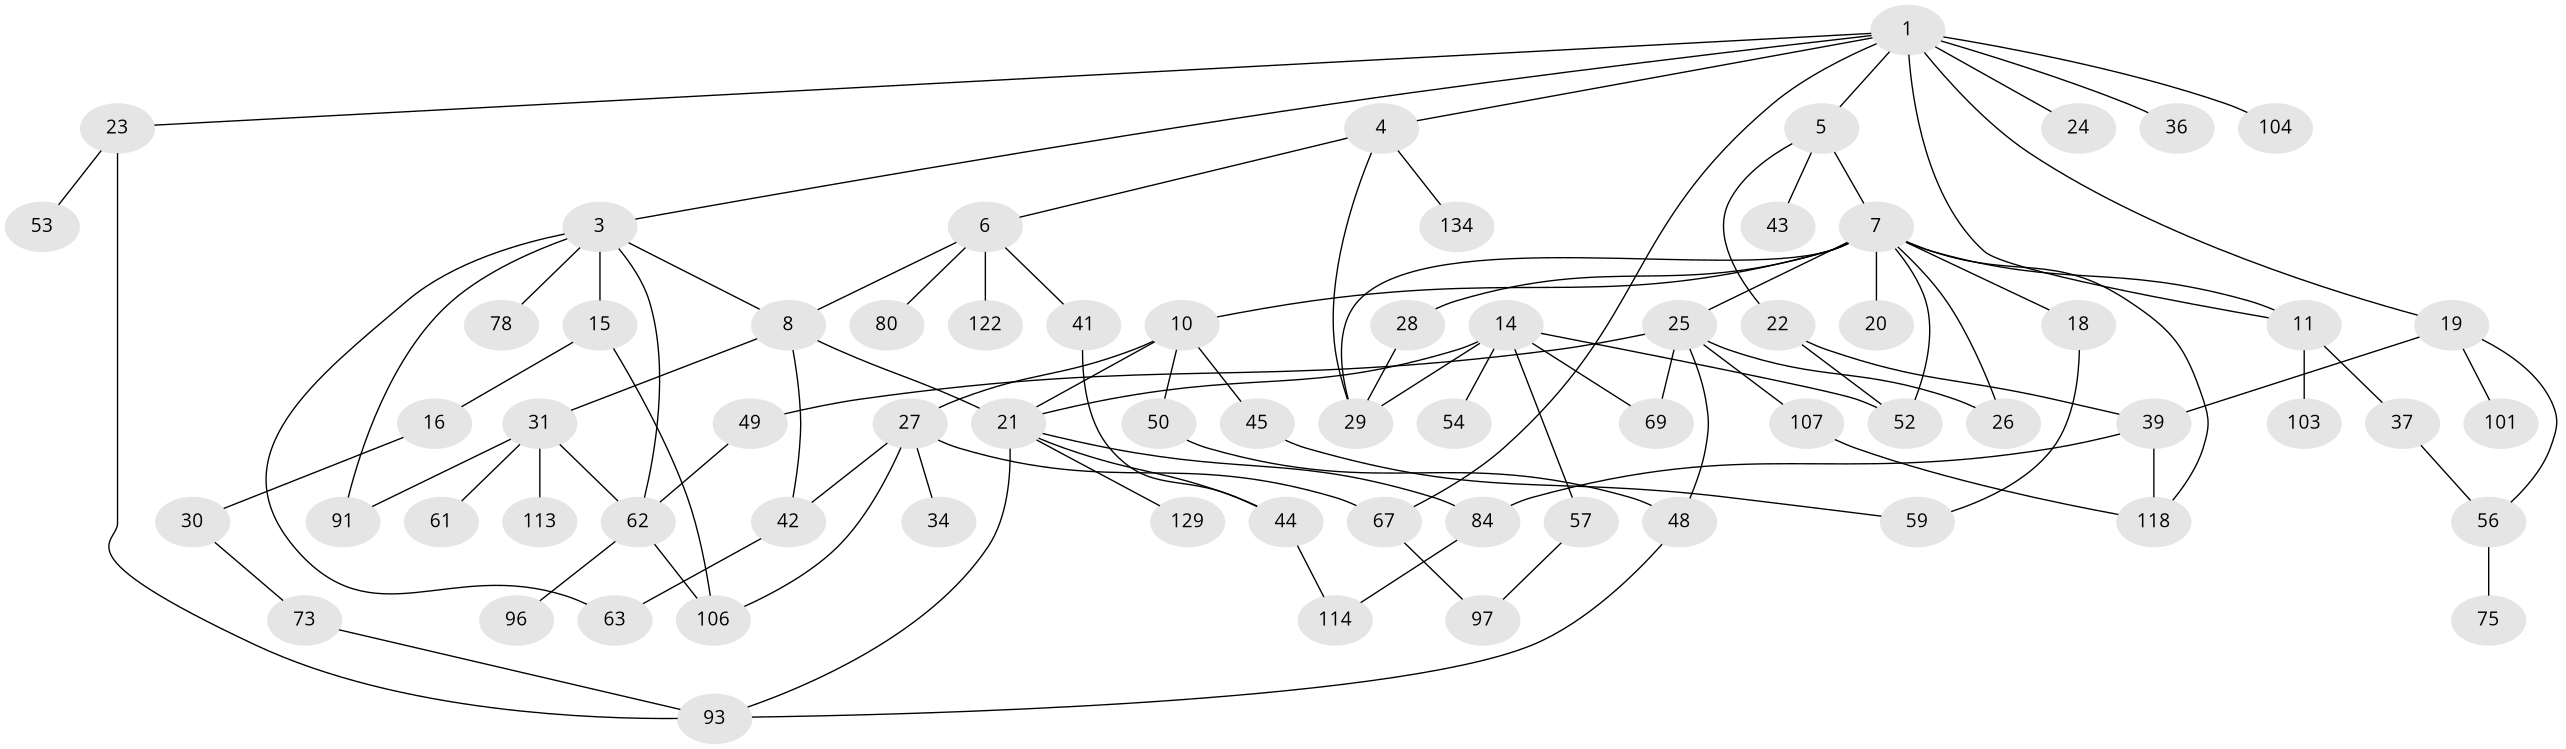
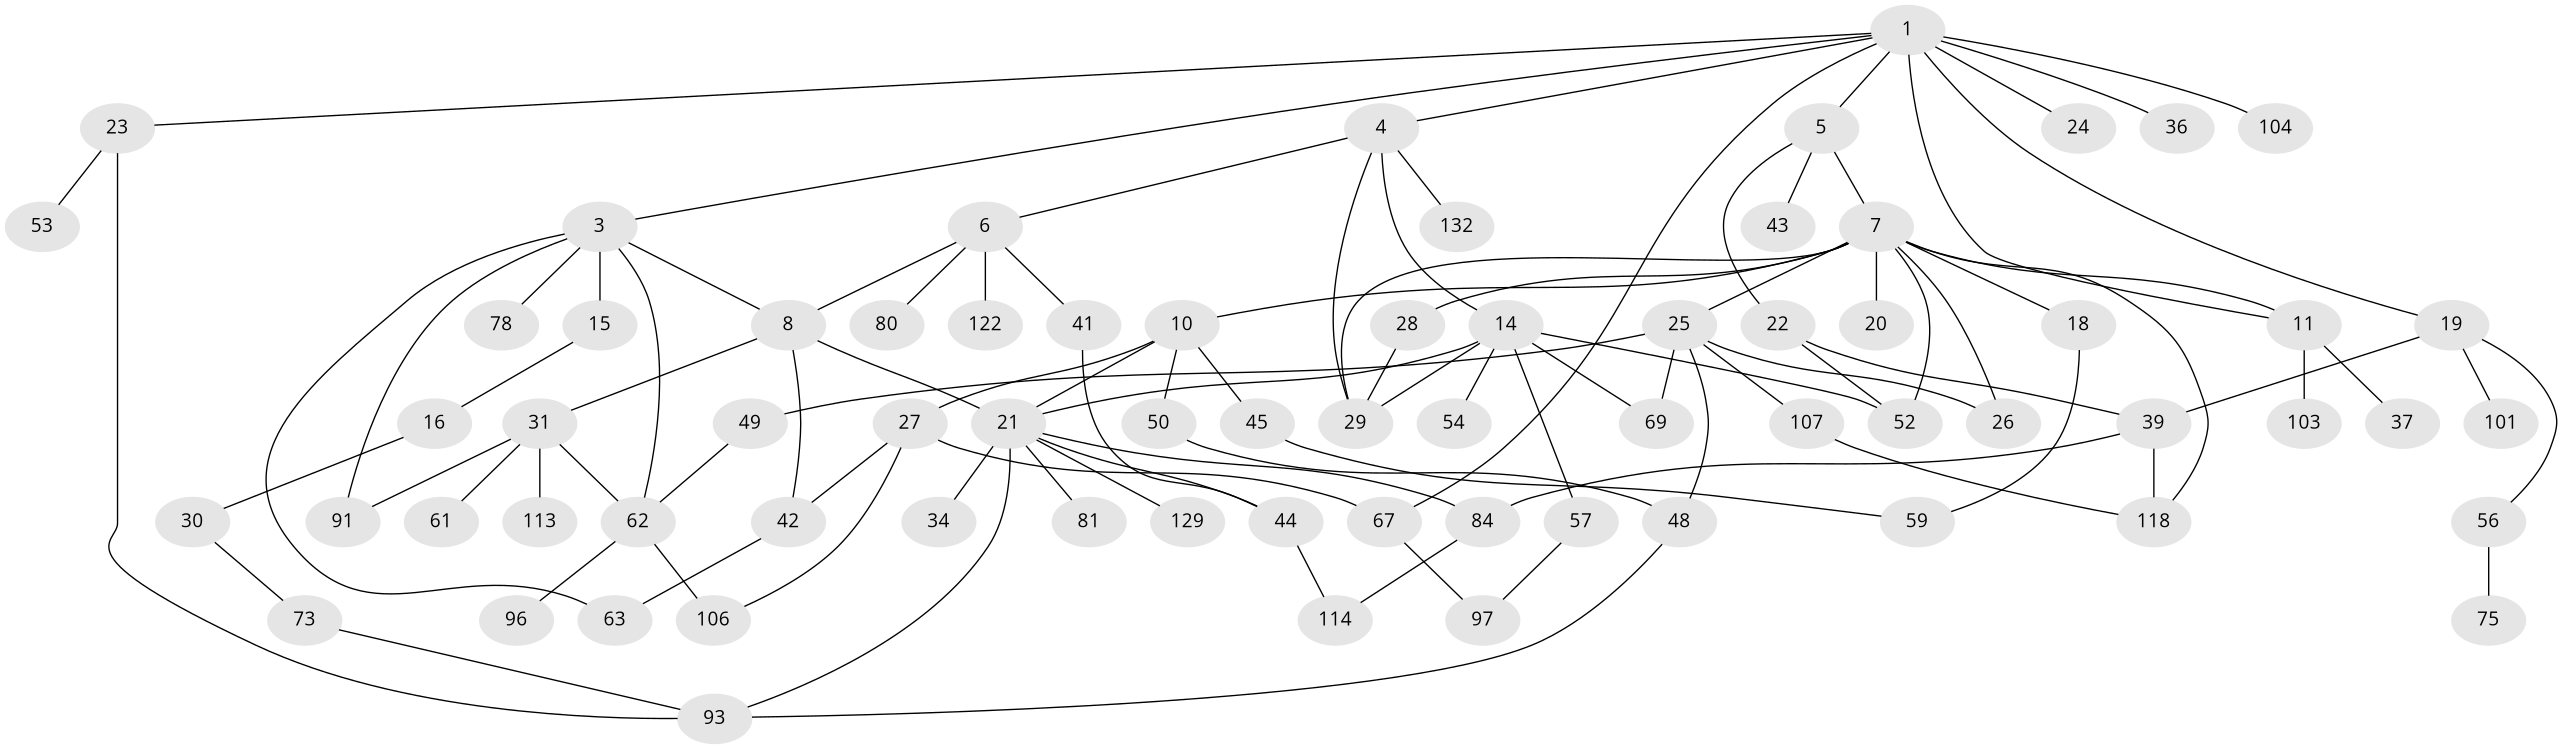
(1457, 227) -> (1457, 227)
none -> (1405, 247)
(675, 467) -> none
(925, 473) -> (974, 473)
(2446, 473) -> none
none -> (1089, 522)
